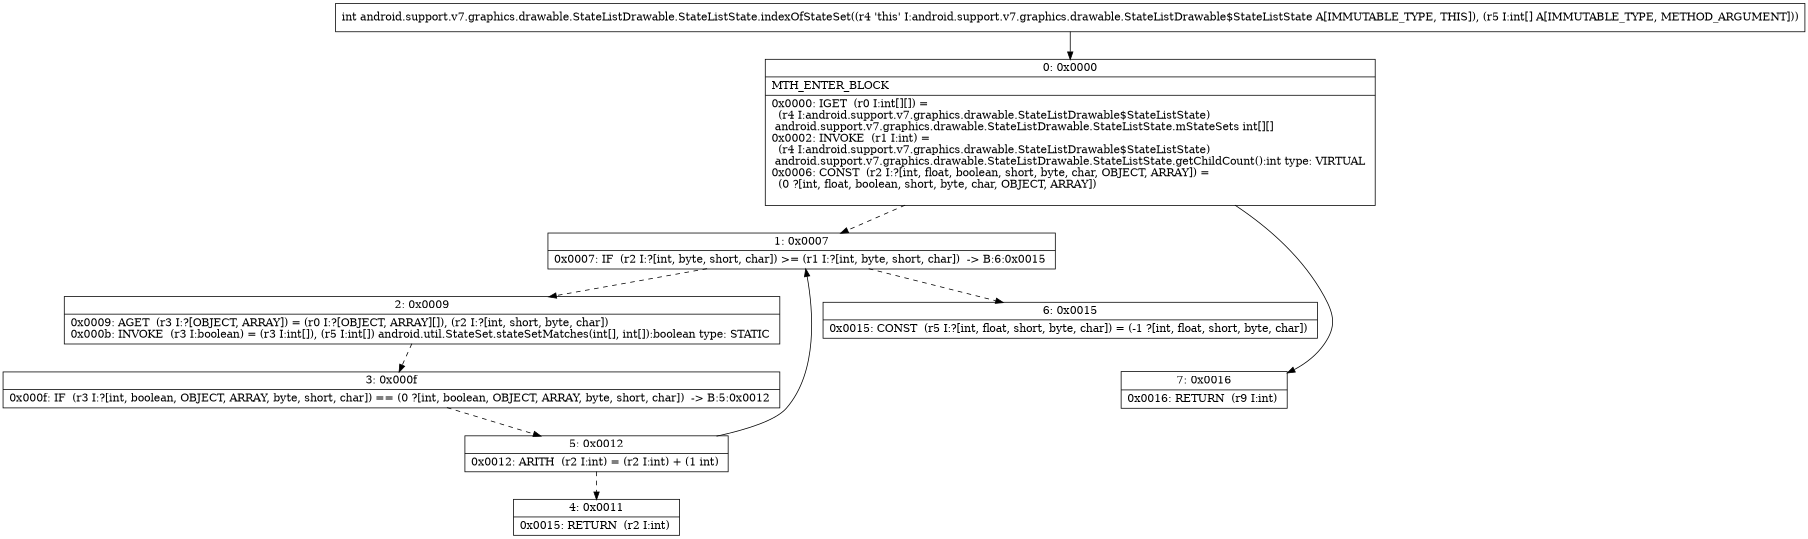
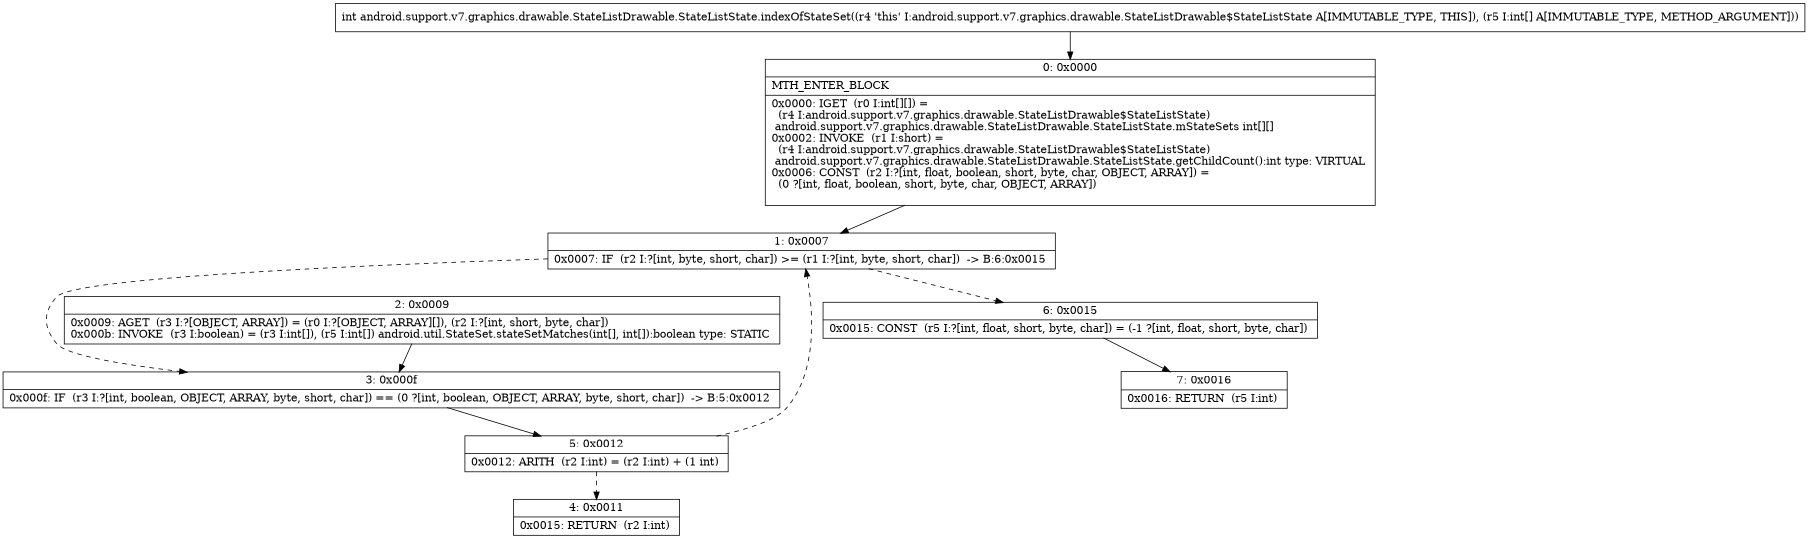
(853, 139) -> (859, 139)
(876, 218) -> (876, 218)
(1314, 280) -> (1133, 353)
(632, 282) -> (212, 275)
(407, 354) -> (407, 354)
(802, 382) -> (802, 382)
(1204, 399) -> (1204, 399)
(490, 421) -> (490, 421)
